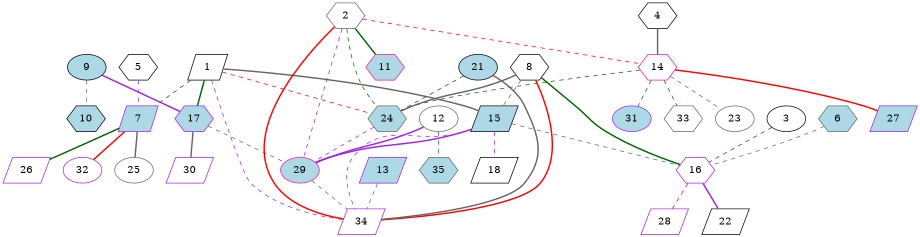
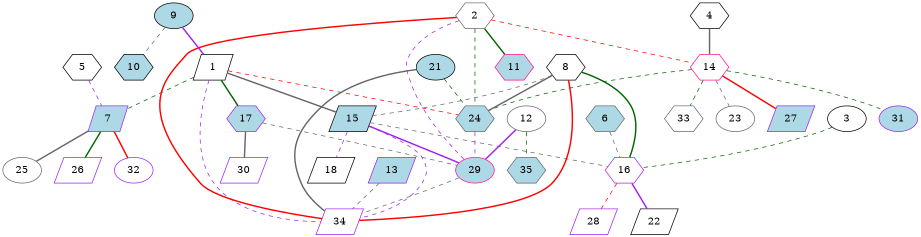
(143, 94) -> (193, 41)
